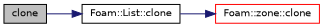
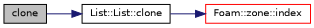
(131, 14) -> (126, 14)
(267, 14) -> (258, 14)
